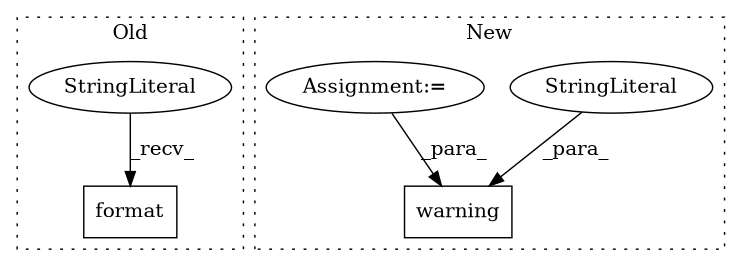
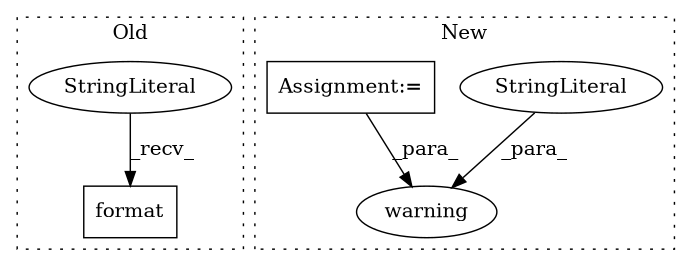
(375, 87) -> (351, 87)
(458, 212) -> (427, 212)
